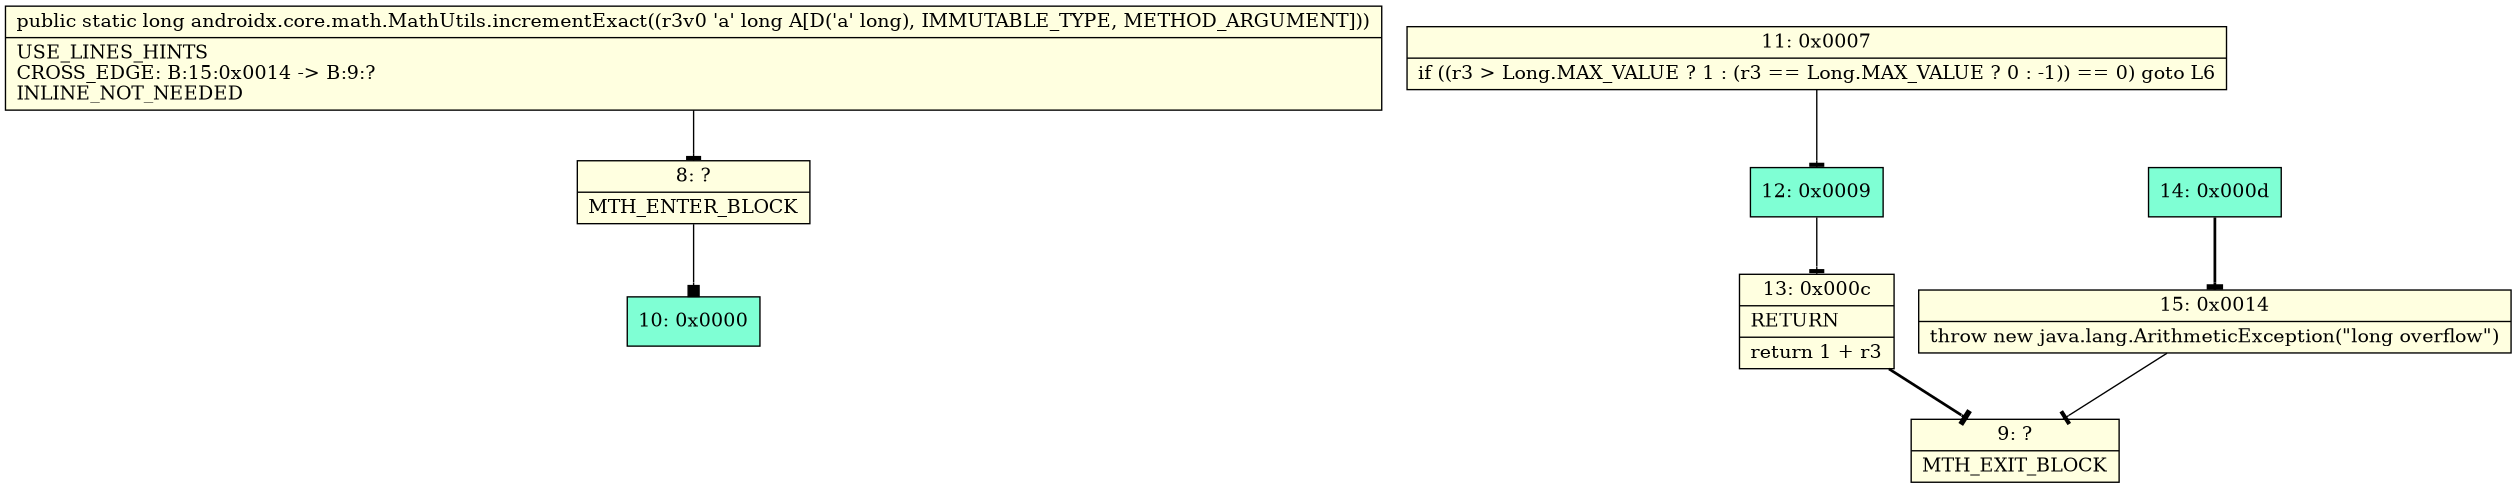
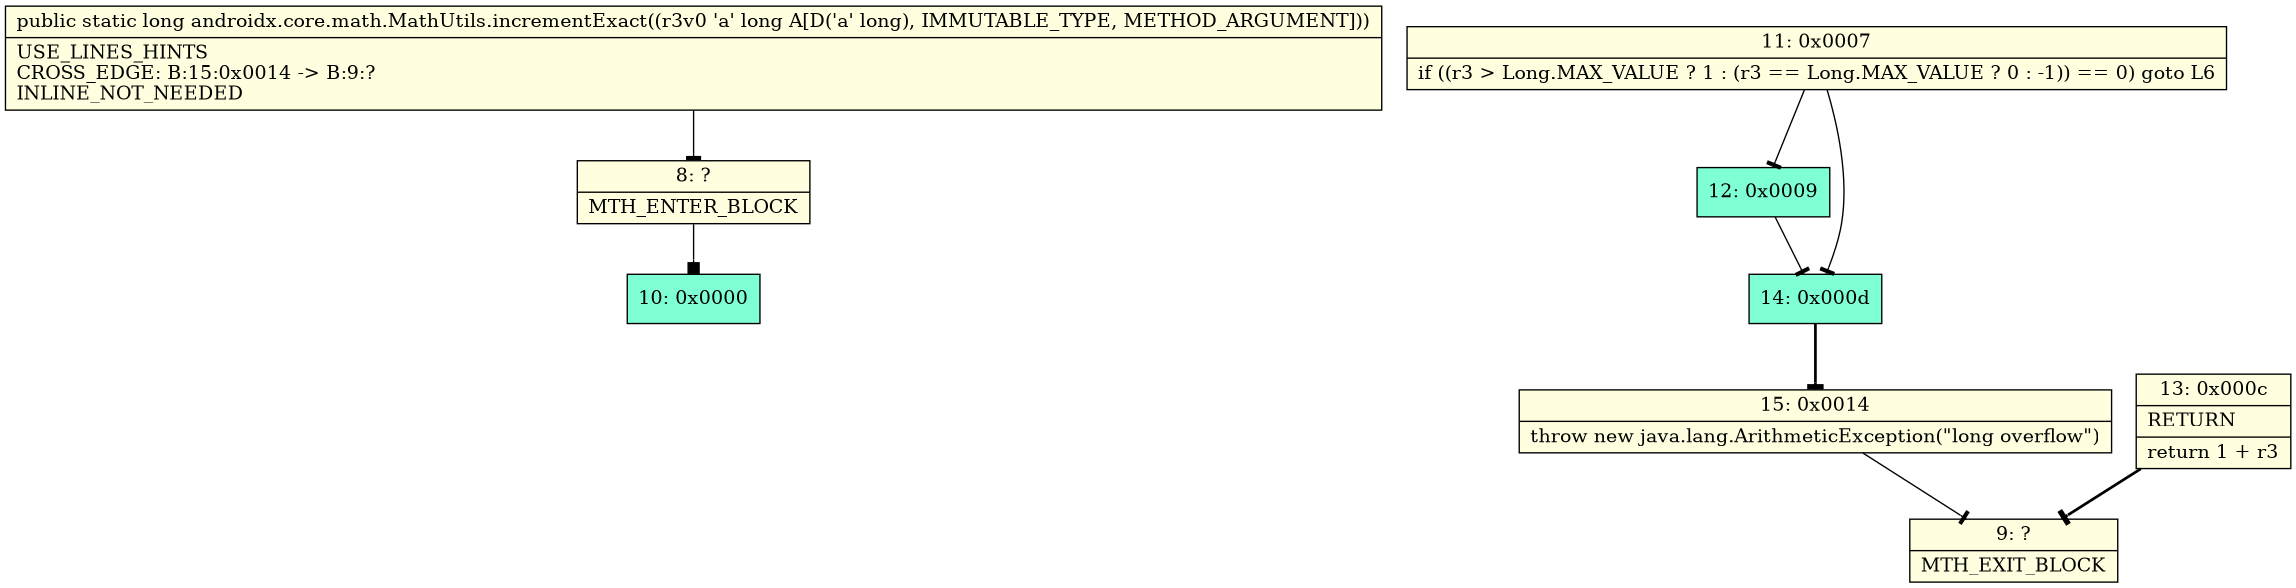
none -> (1843, 179)
(1817, 242) -> (1788, 242)
